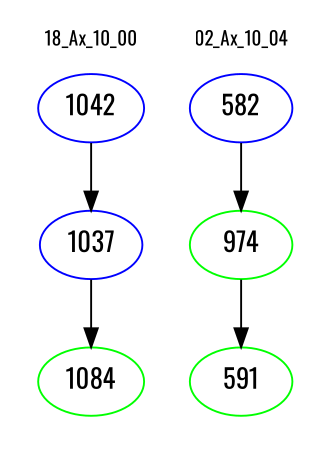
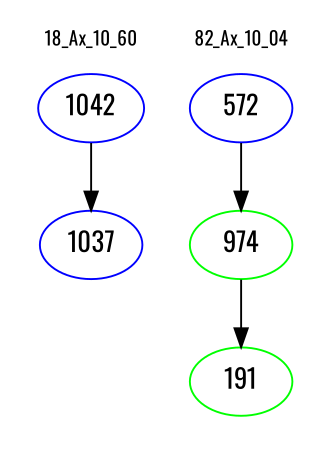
(91, 41) -> (91, 41)
(241, 41) -> (241, 41)
(241, 108) -> (241, 108)
(91, 382) -> none
(241, 382) -> (241, 382)
